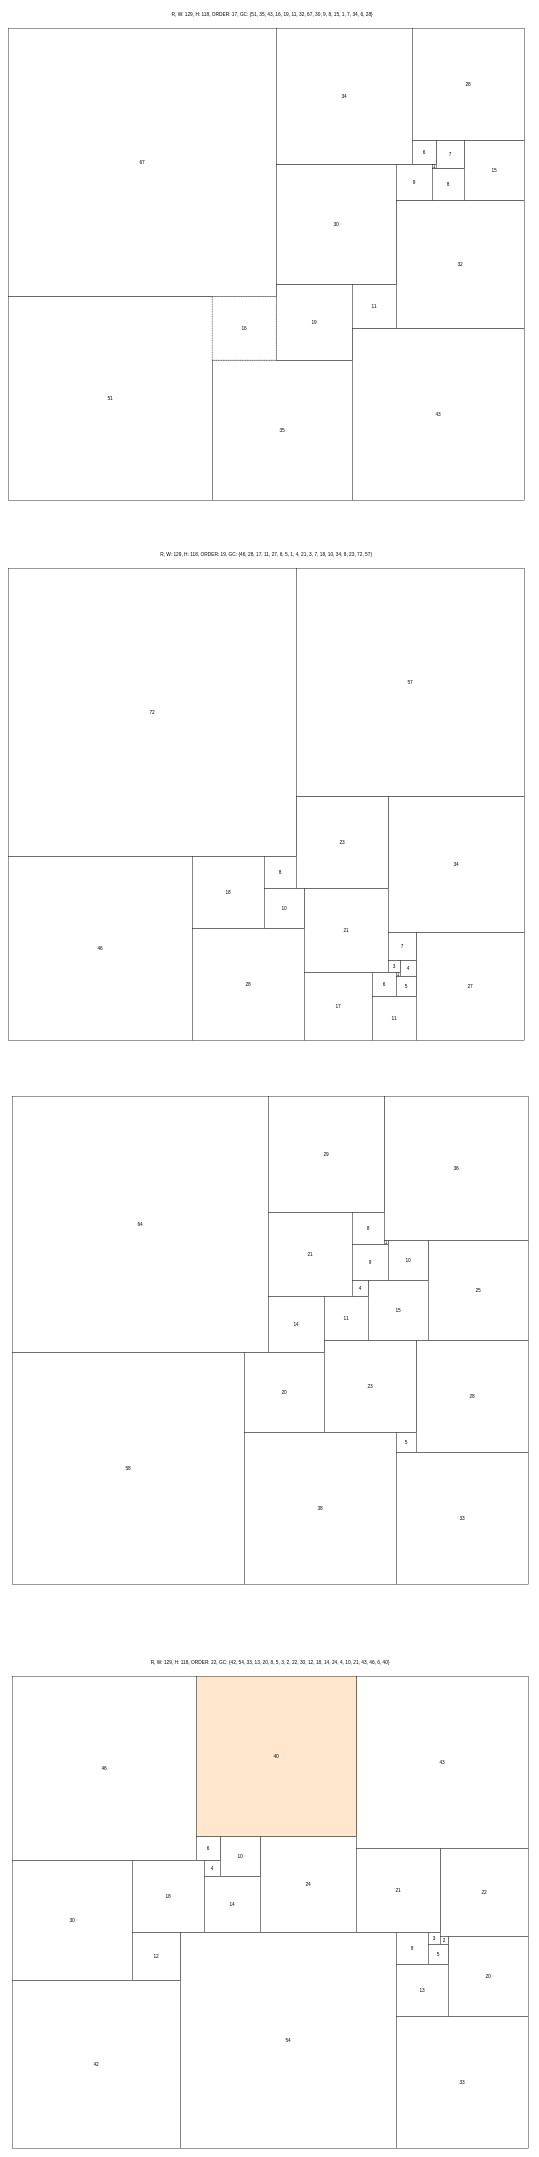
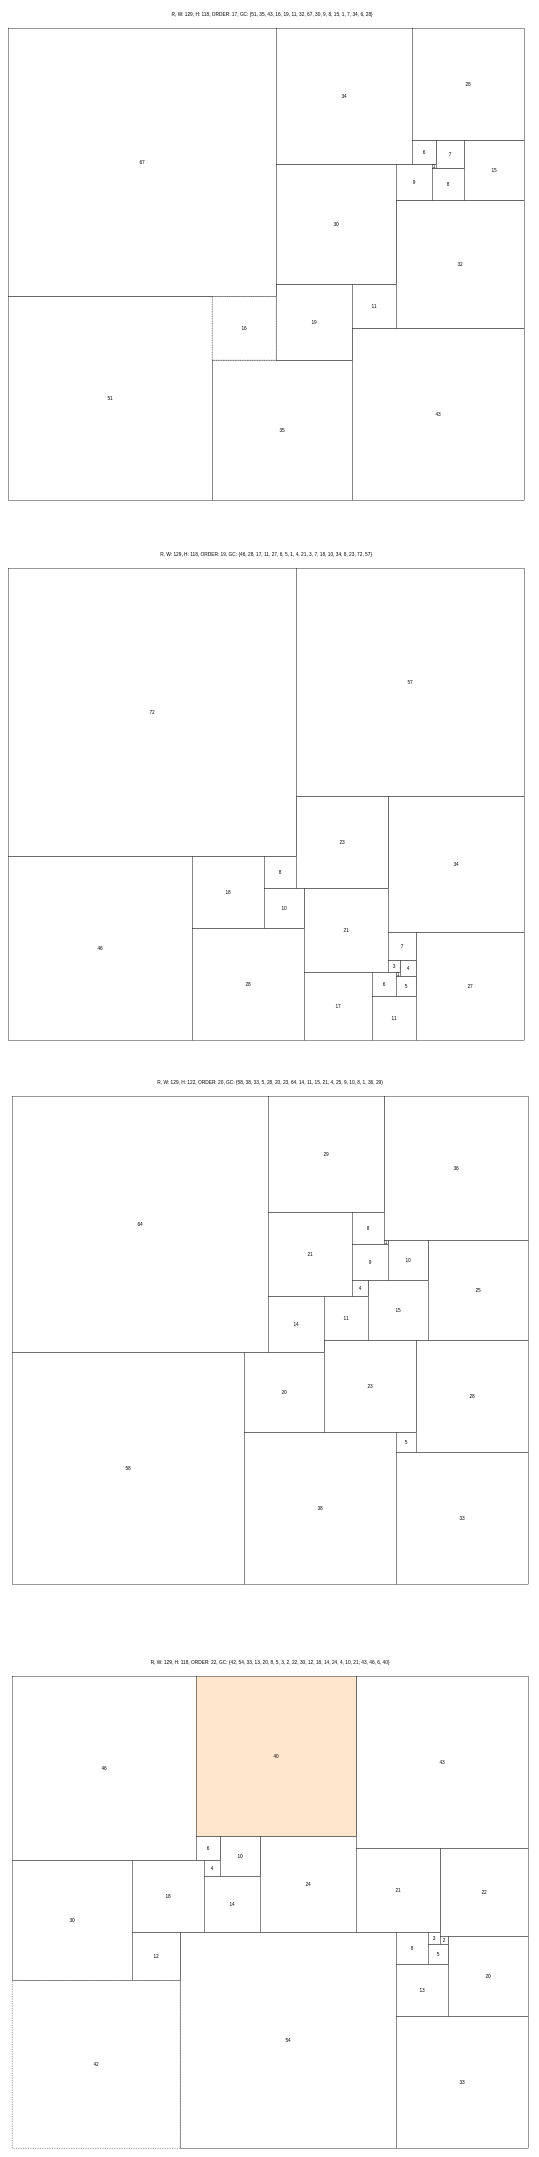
none -> (270, 1082)
(96, 2064) -> (96, 2064)
